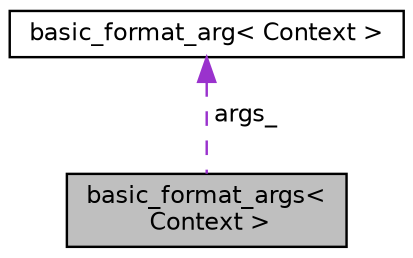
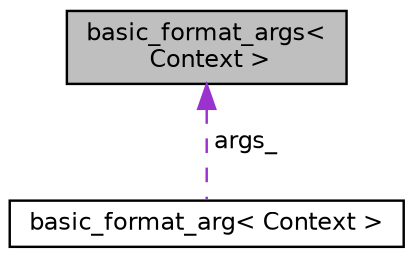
(207, 128) -> (207, 154)
